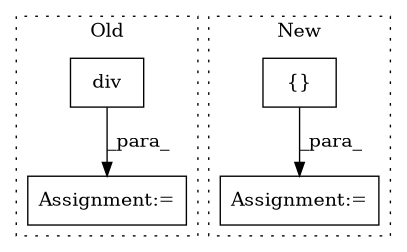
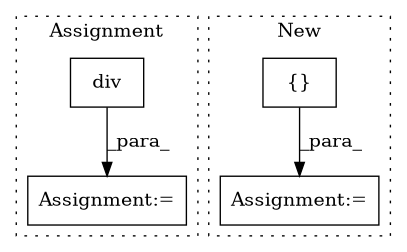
(107, 32) -> (107, 32)
